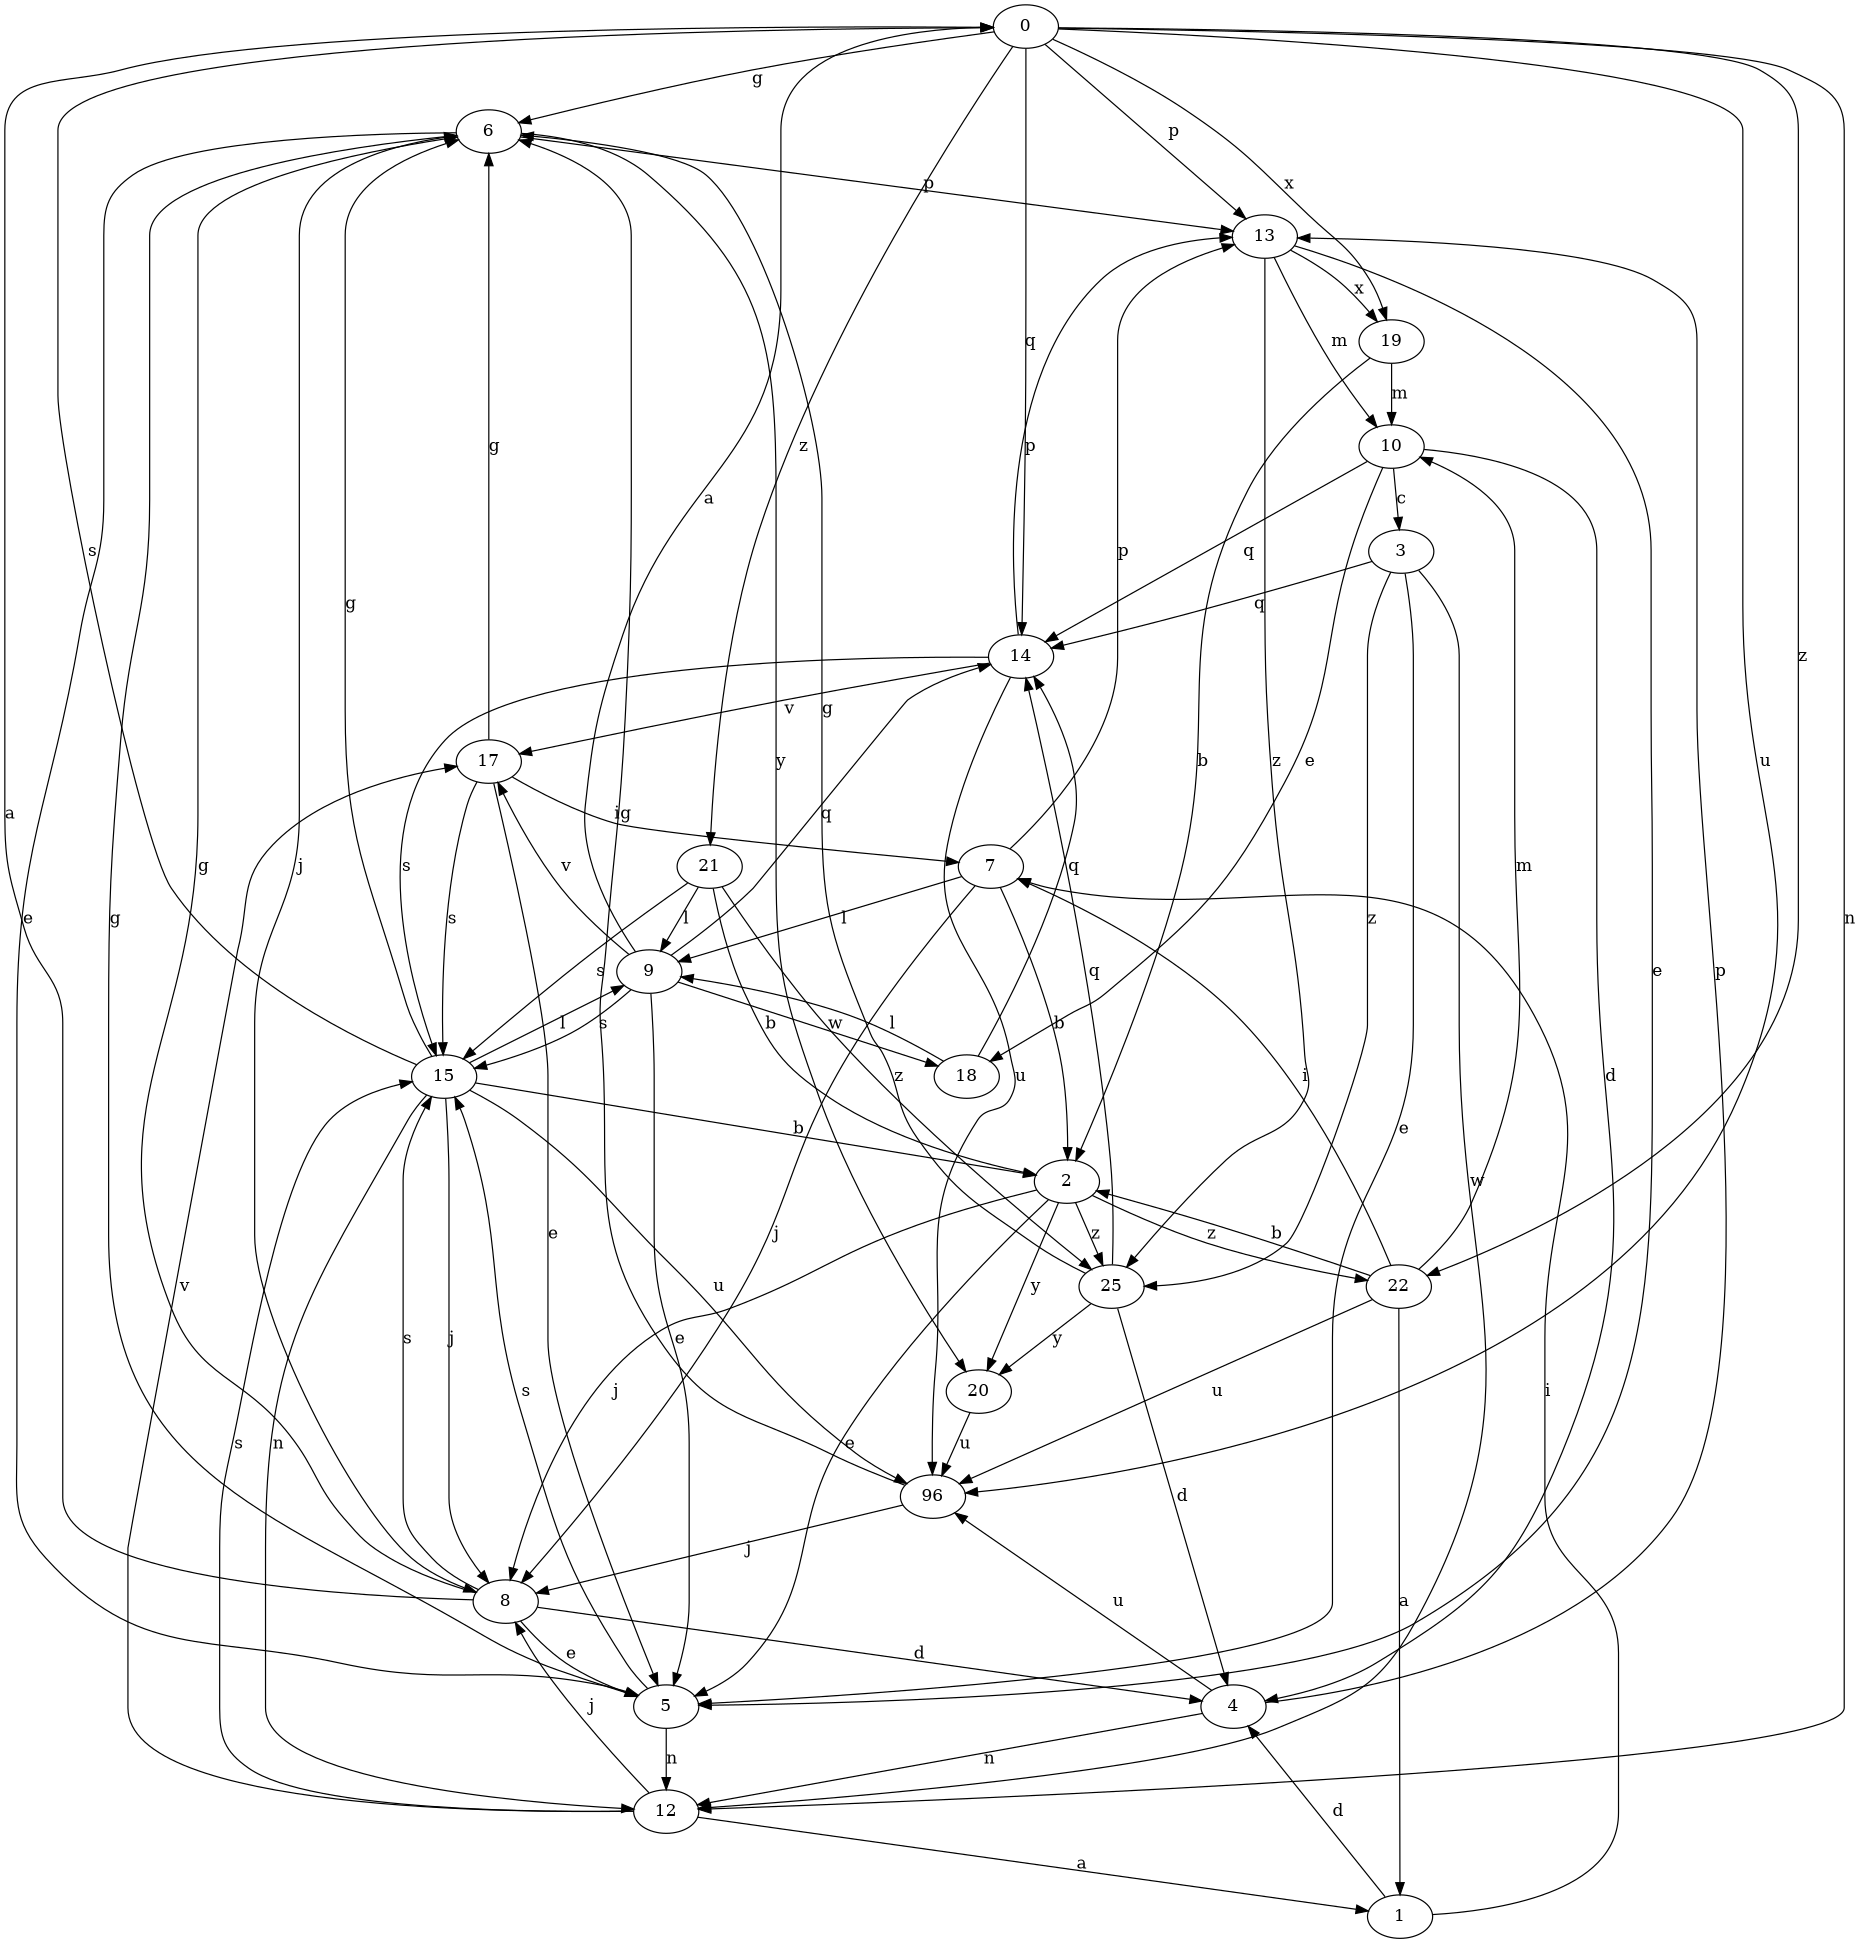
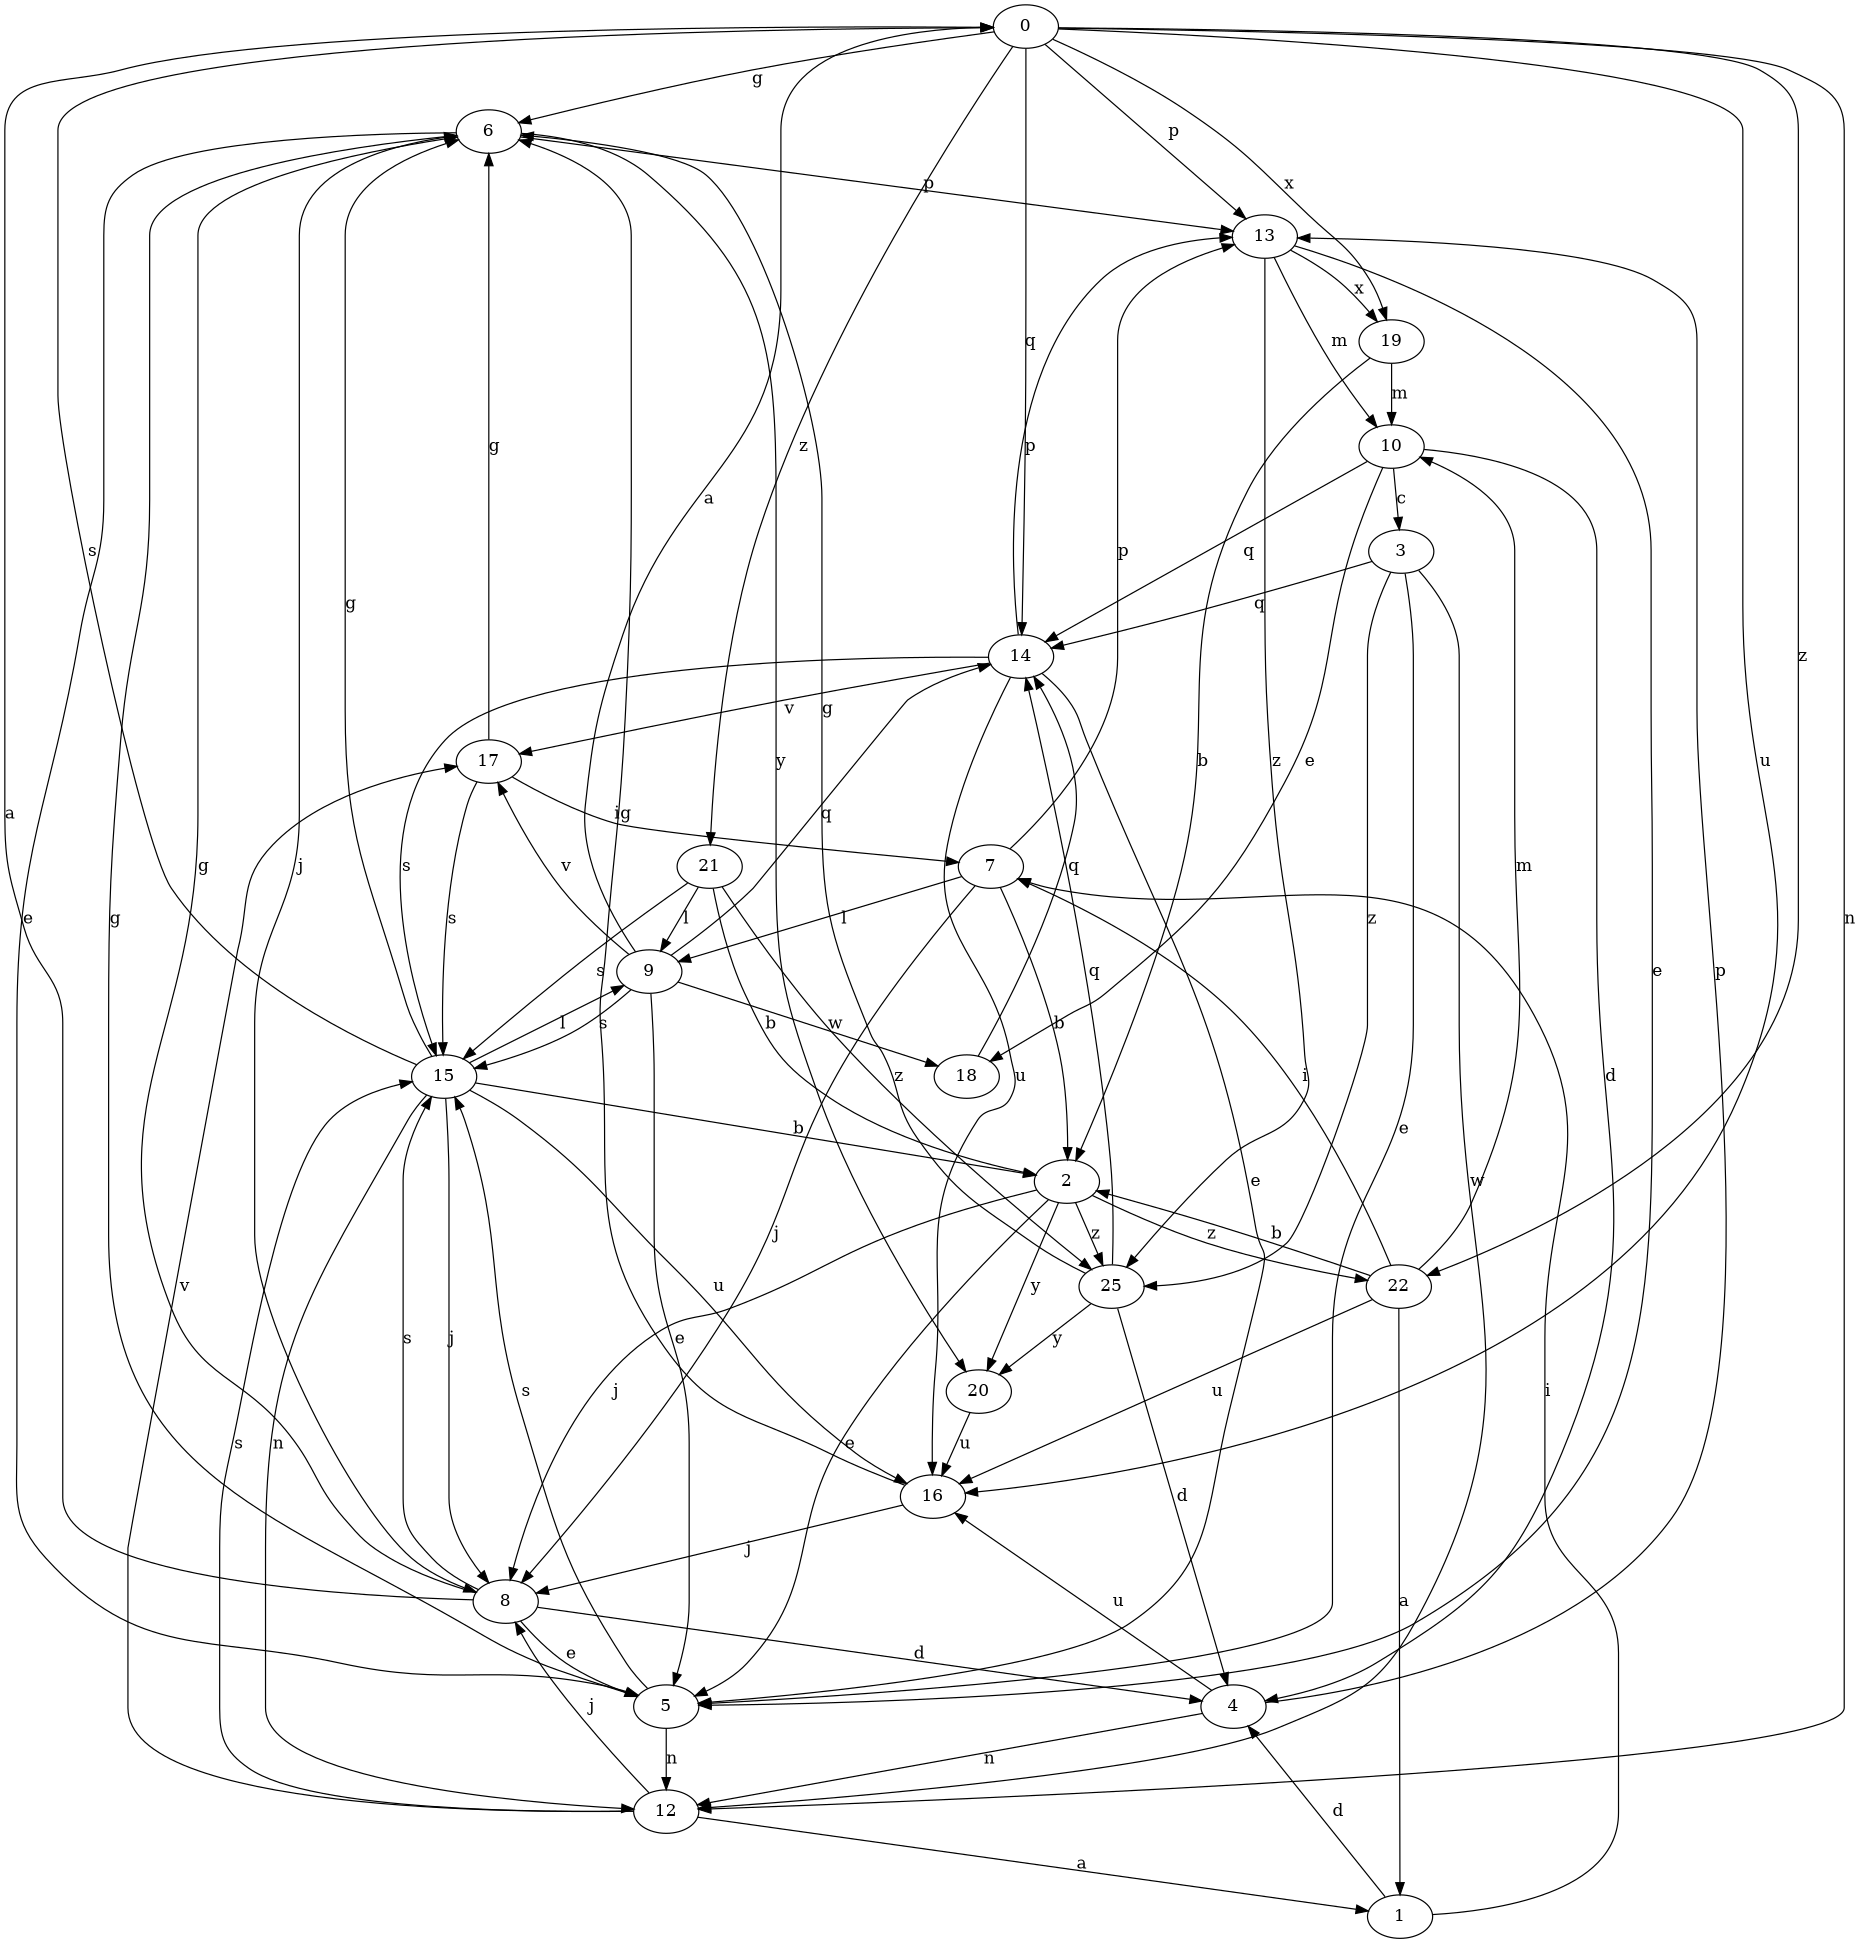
(823, 1007) -> none
(548, 1235) -> (1252, 1319)
(933, 1497) -> (933, 1497)
